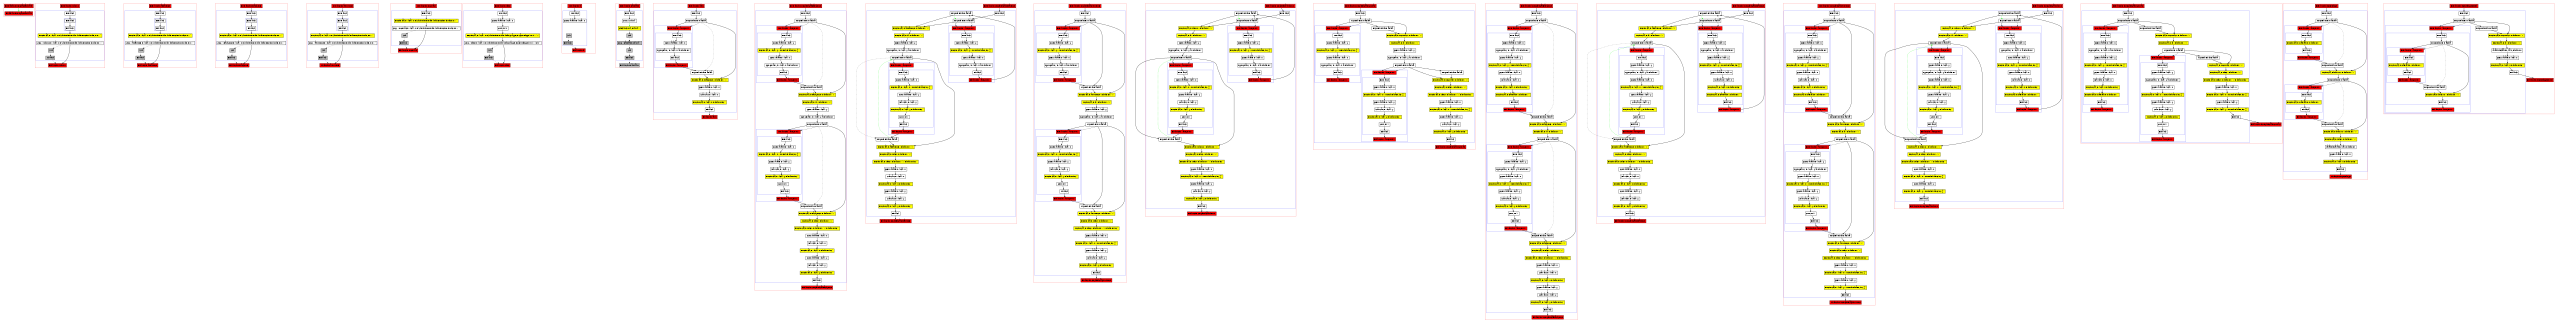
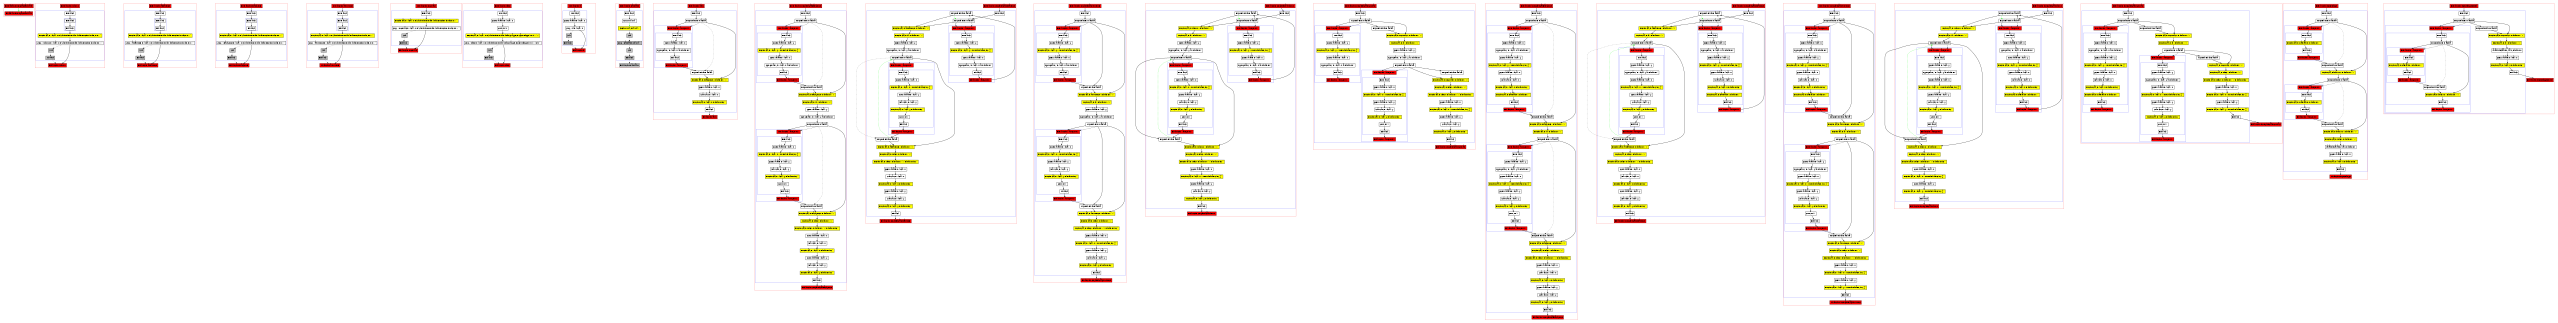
(630, 21) -> (630, 21)
none -> (575, 28)
(630, 28) -> (630, 28)
